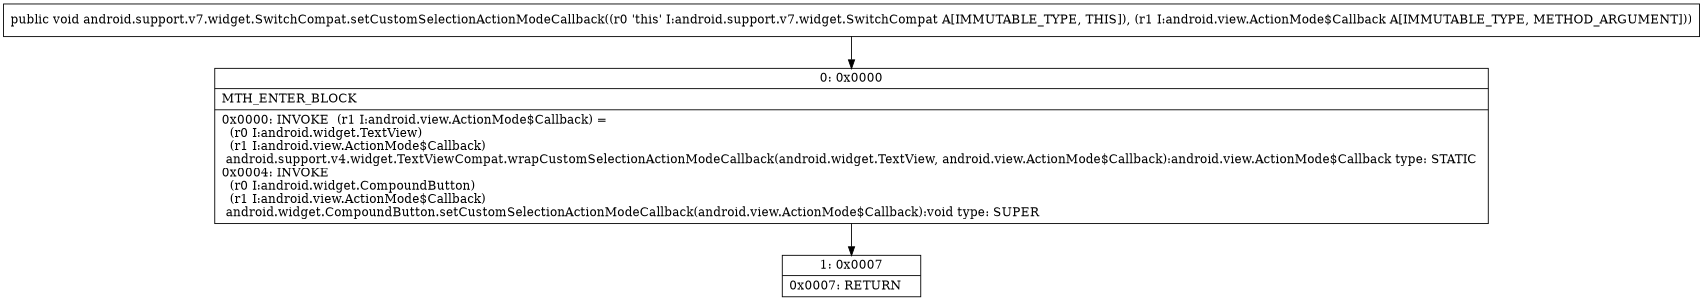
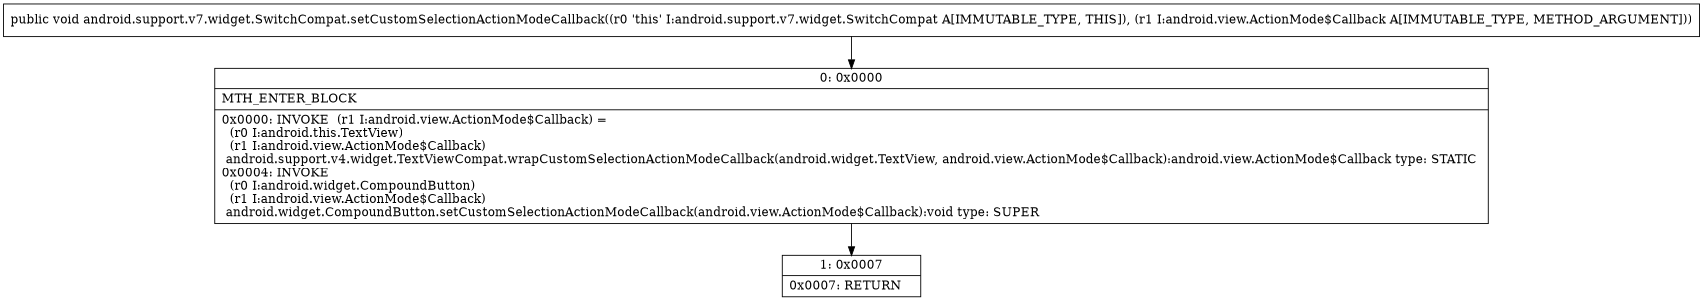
(322, 133) -> (313, 133)
